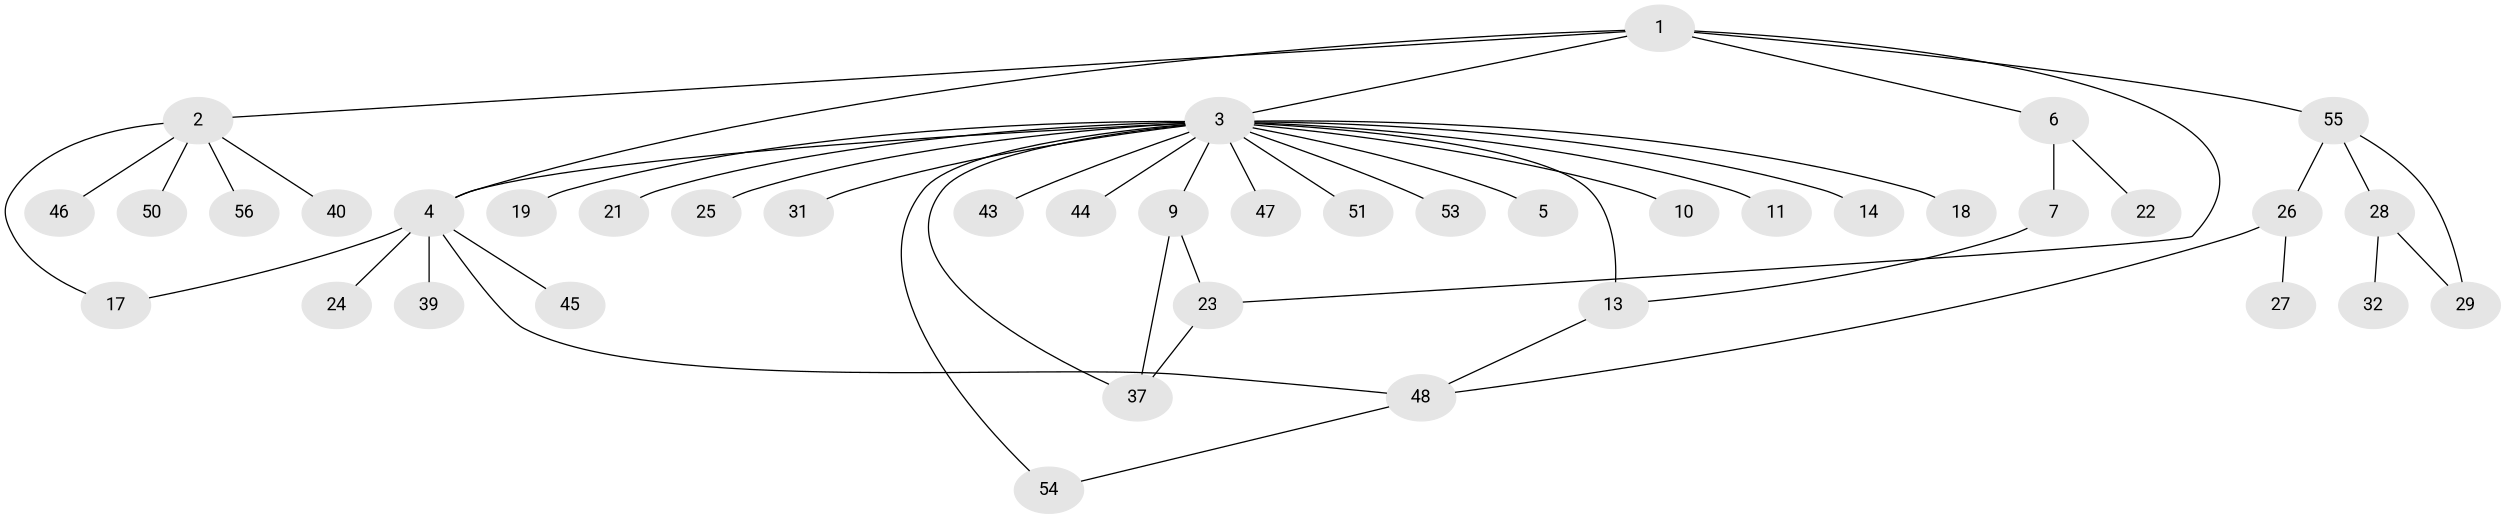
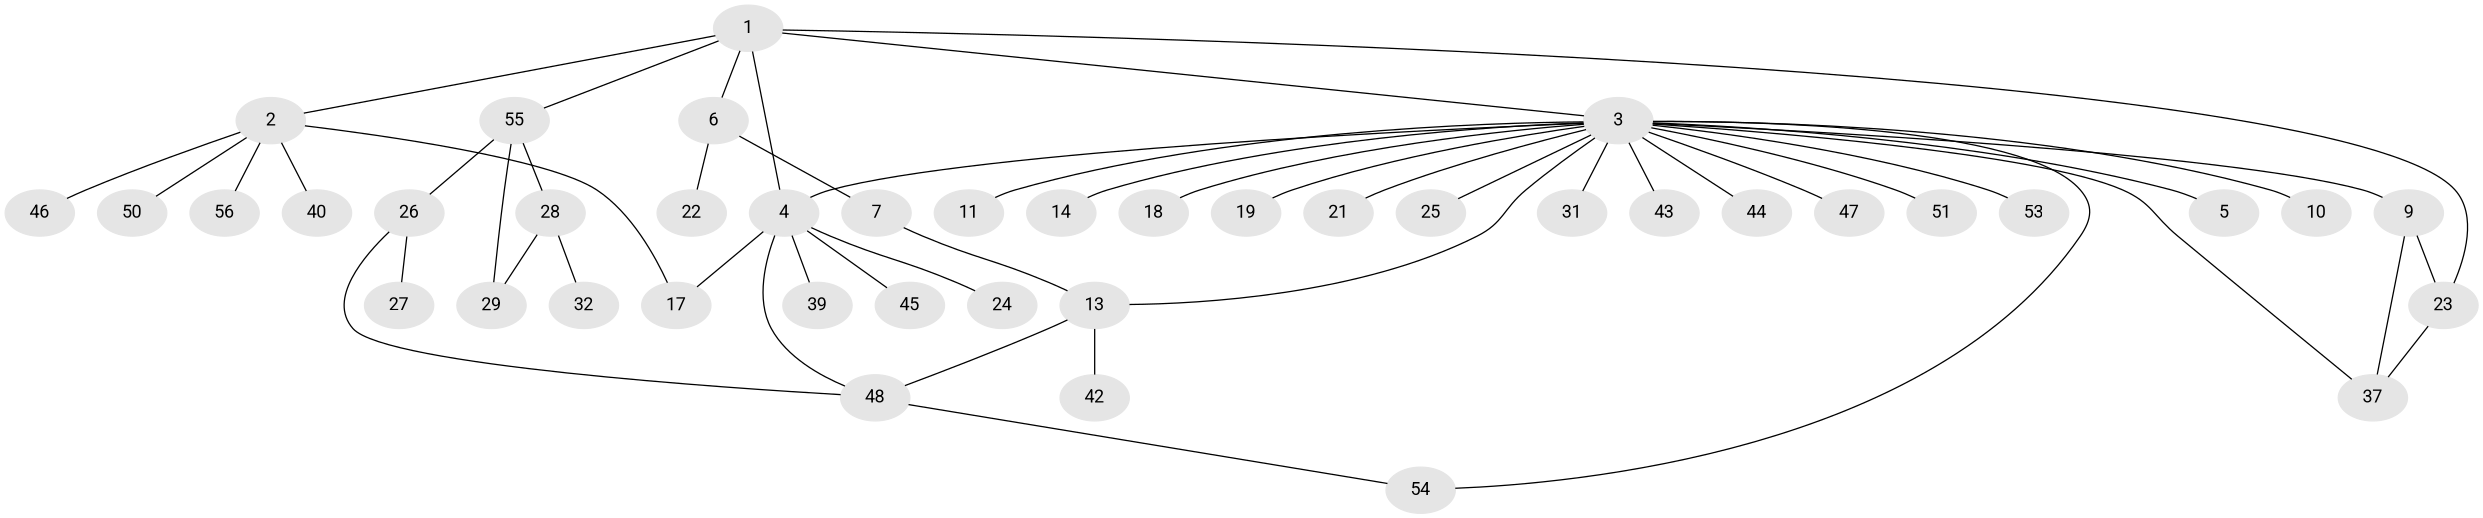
none -> (1095, 398)
